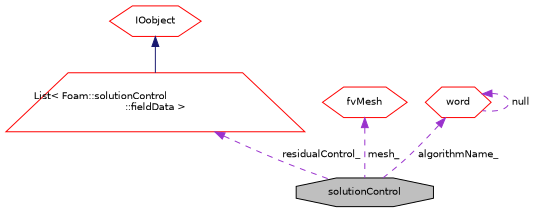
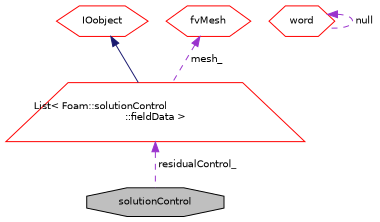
(365, 153) -> (184, 64)
(412, 153) -> none
